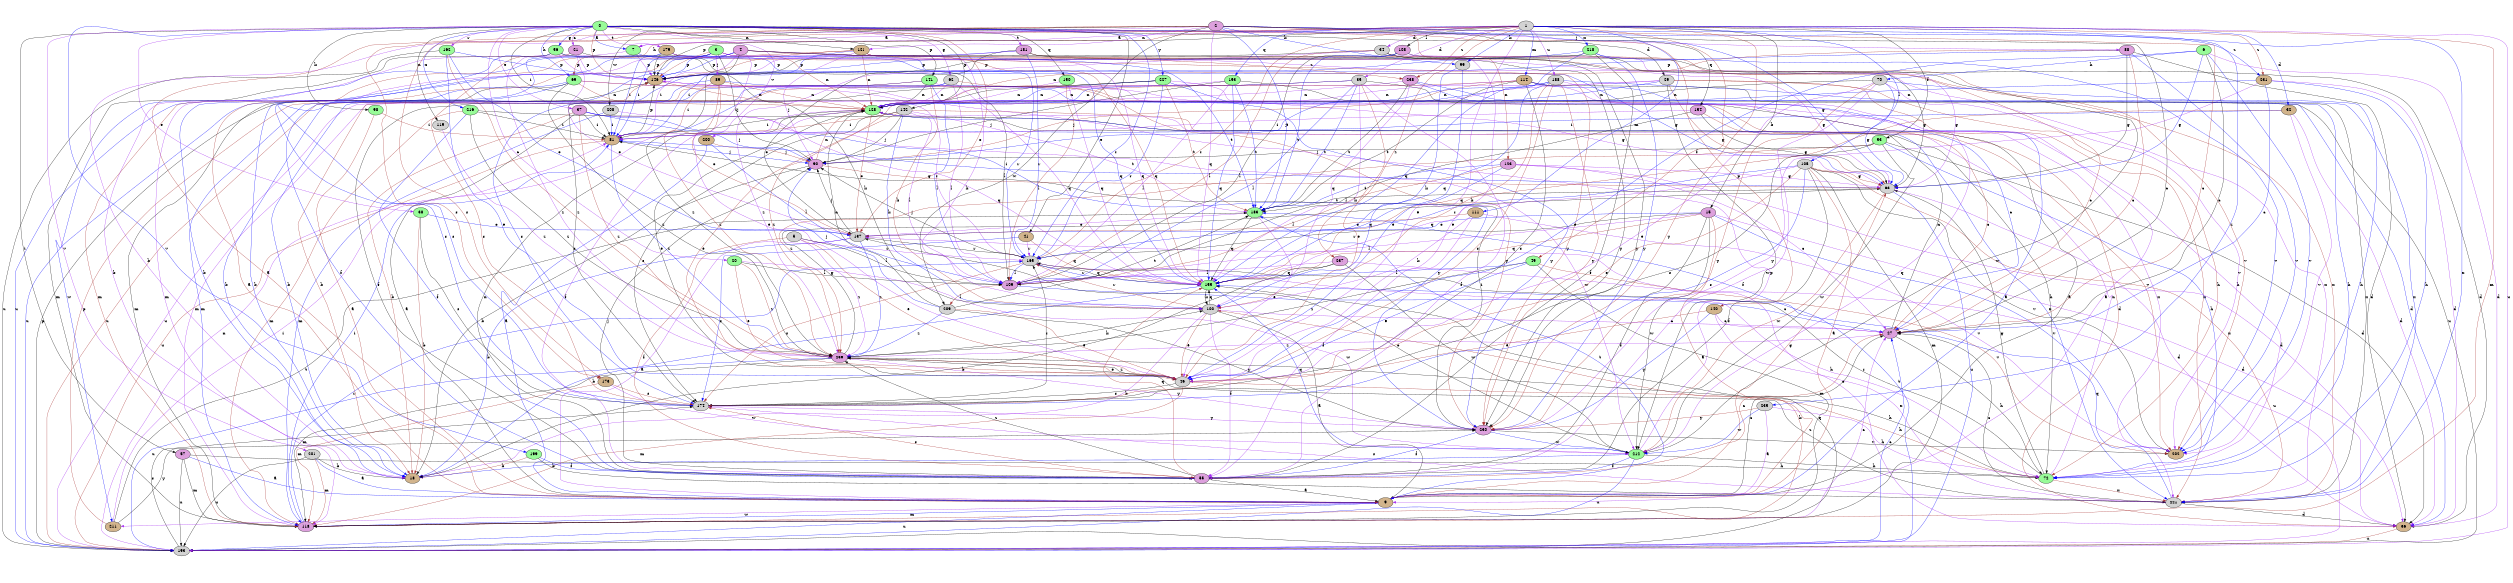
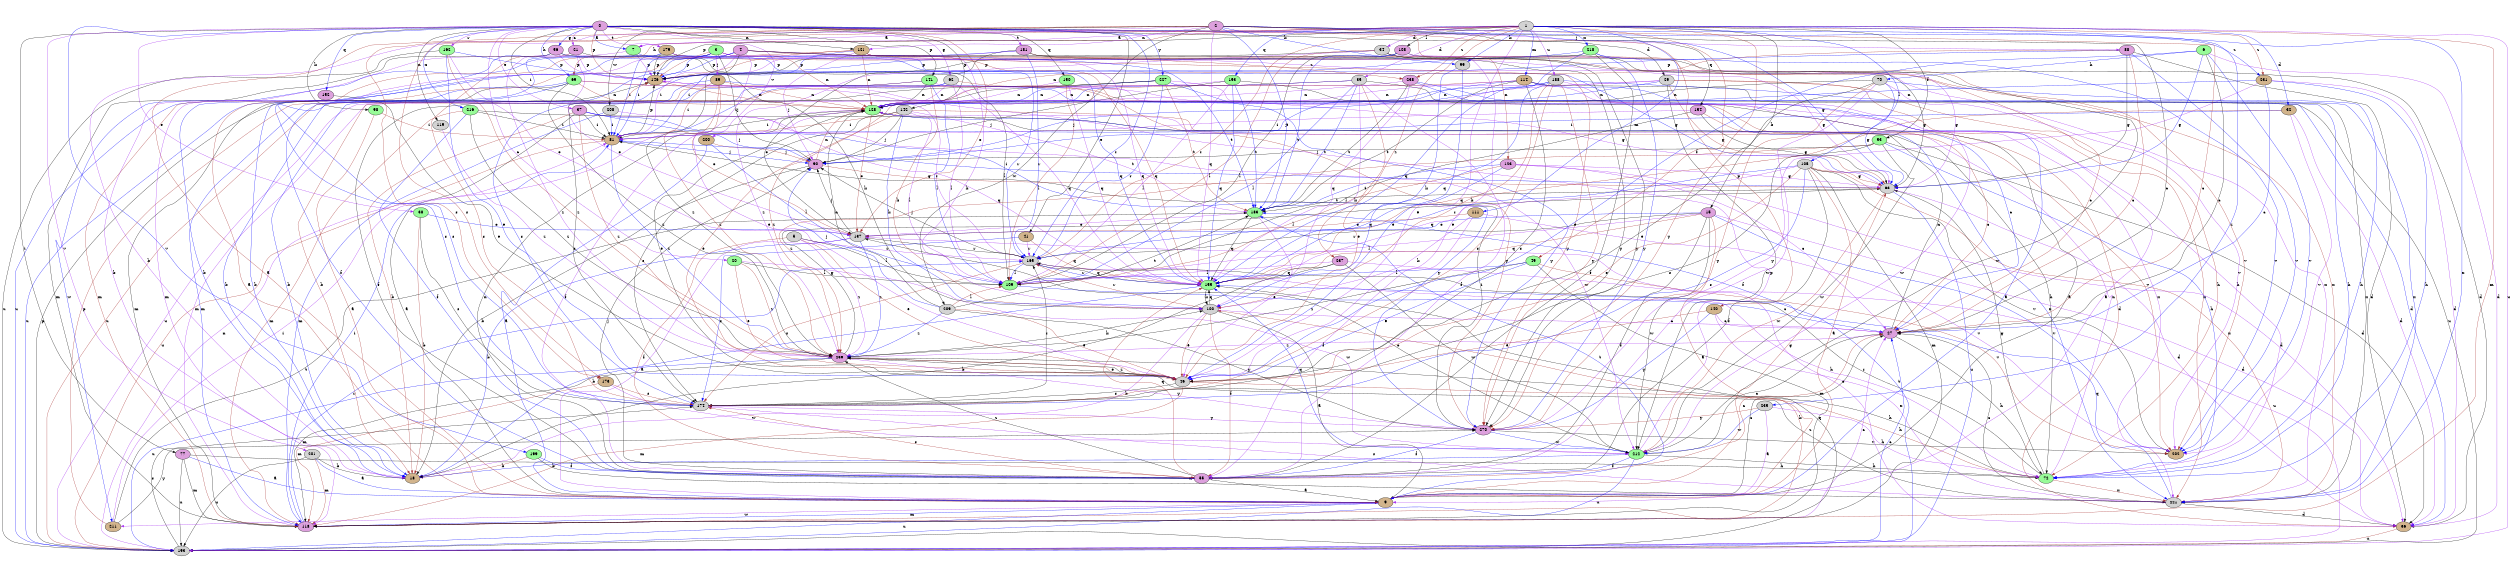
(600, 26) -> (600, 26)
(556, 50) -> (556, 50)
none -> (326, 95)
(1170, 113) -> (1170, 113)
(628, 188) -> (628, 188)
(1902, 273) -> (1902, 273)
(1010, 285) -> (1010, 285)
(1536, 285) -> (1536, 285)
(975, 289) -> (977, 293)
none -> (1755, 392)
(1230, 401) -> (1230, 401)
(1483, 430) -> (1483, 430)
(183, 454) -> (183, 454)
